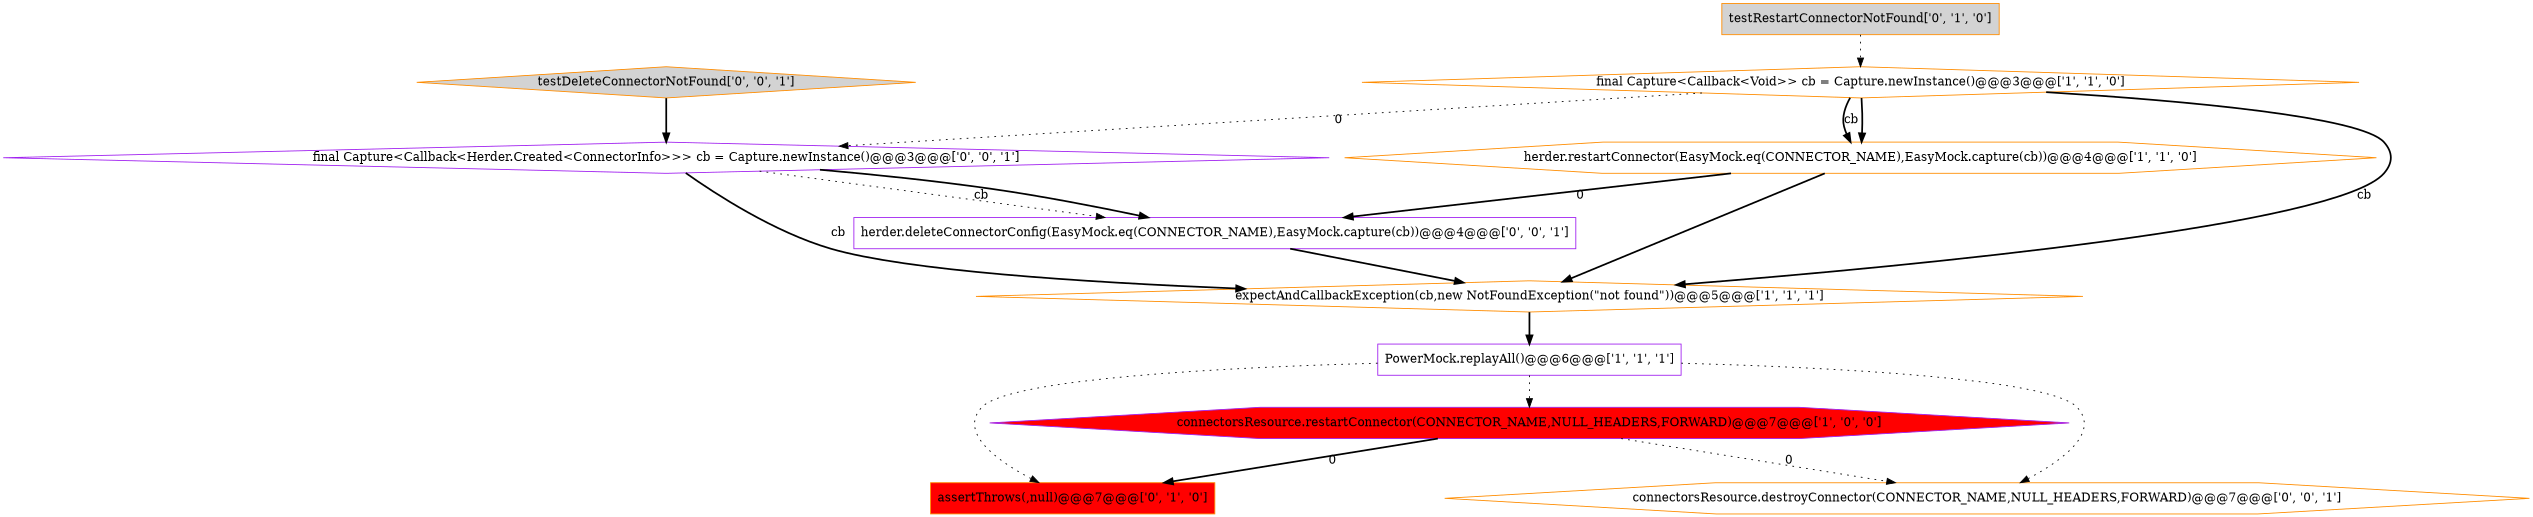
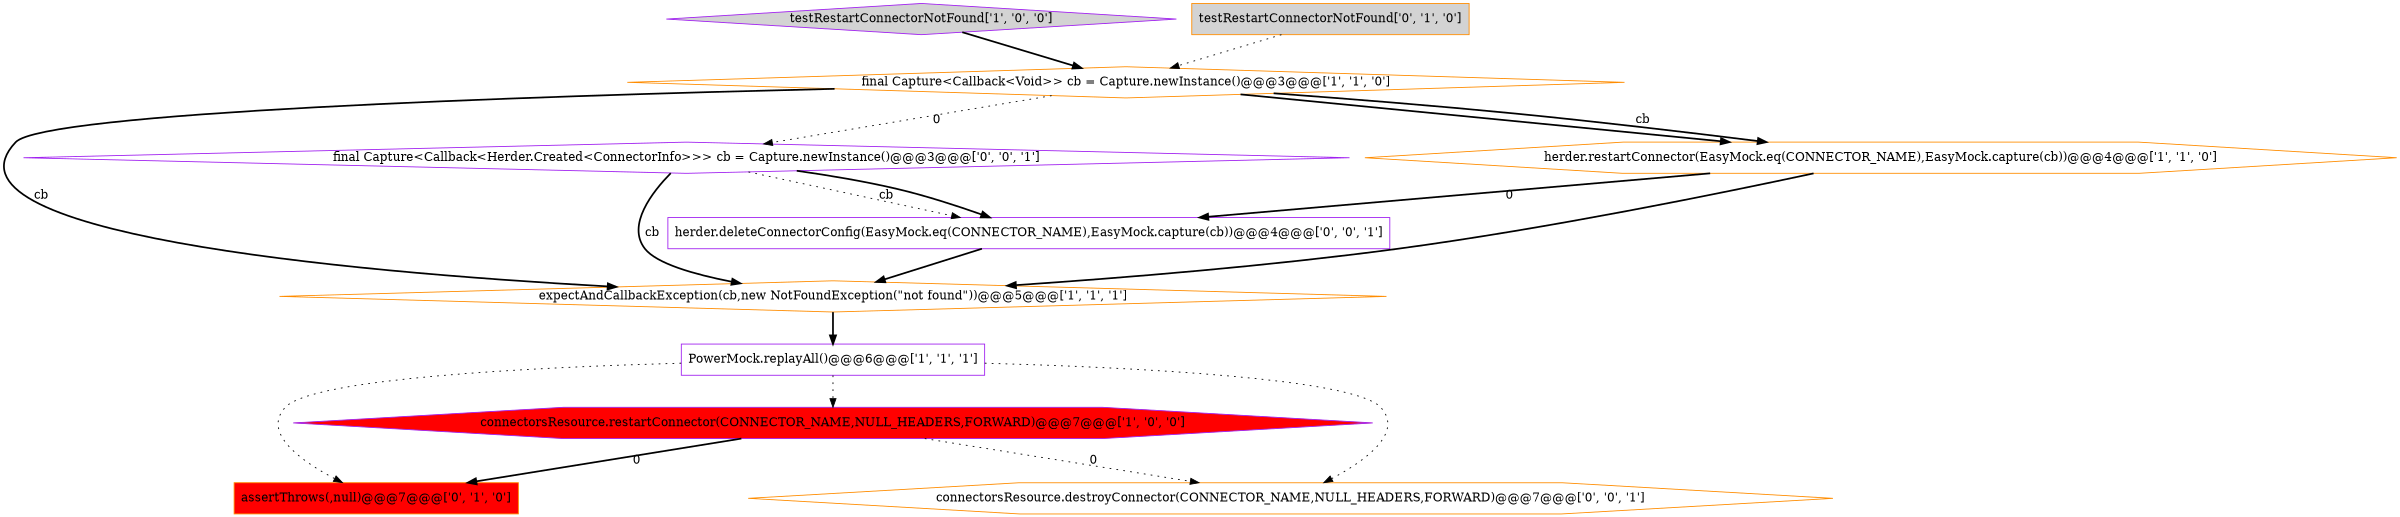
none -> (921, 19)
(666, 82) -> none
